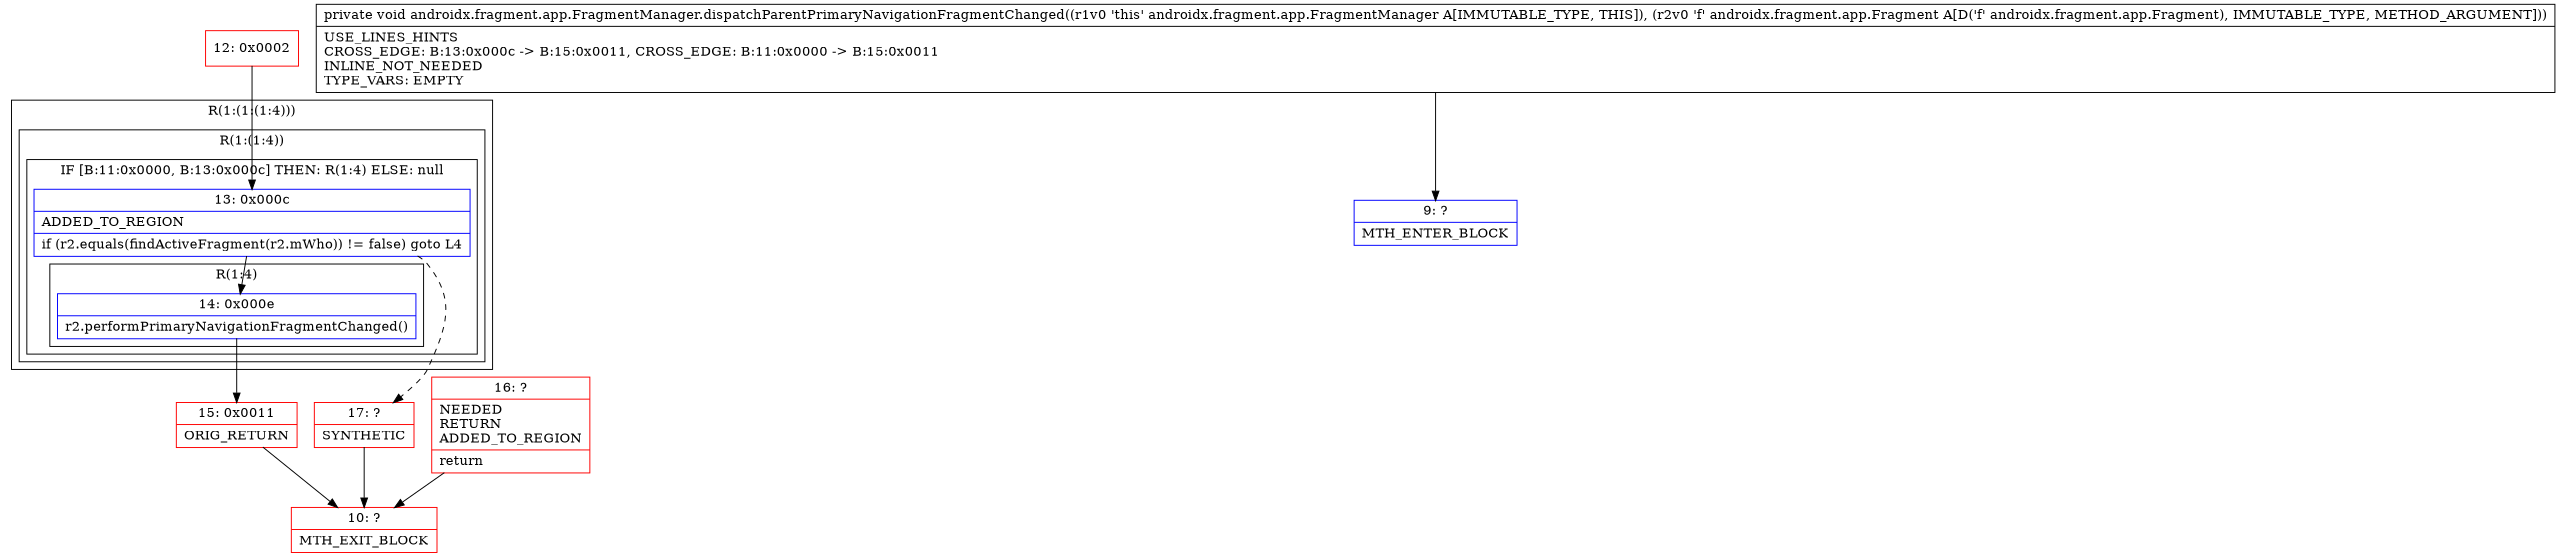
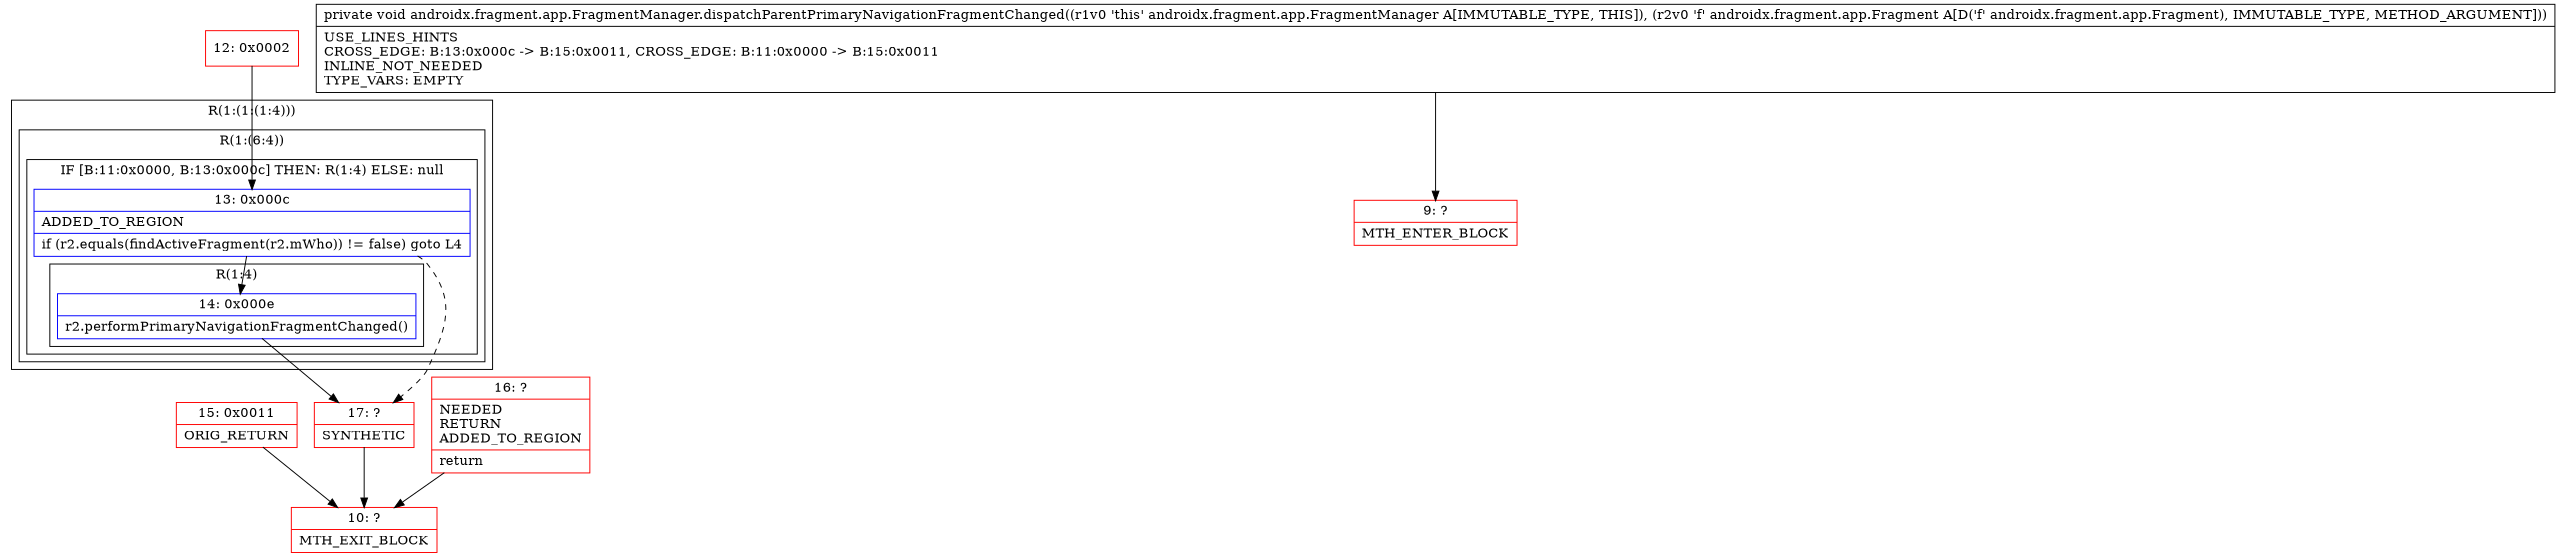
(252, 141) -> (252, 141)
(1436, 223) -> (1436, 223)
(237, 376) -> (307, 376)
